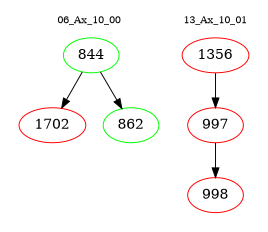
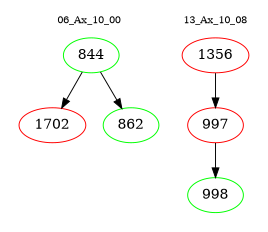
(216, 21) -> (216, 21)
(216, 195) -> (216, 195)
